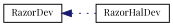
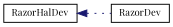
(84, 13) -> (99, 13)
